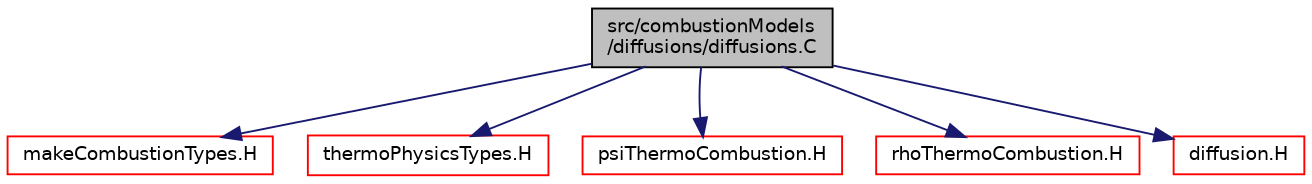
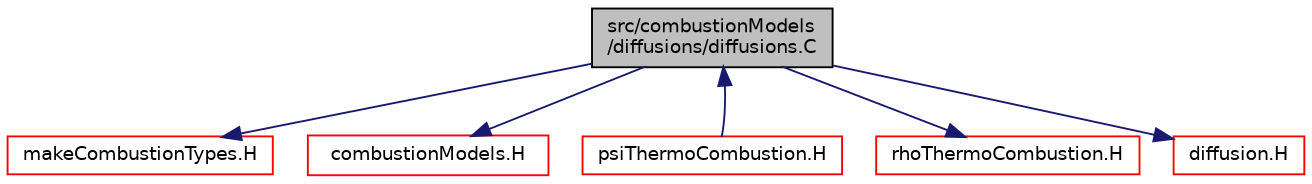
(700, 92) -> (725, 112)
(428, 155) -> (428, 155)
